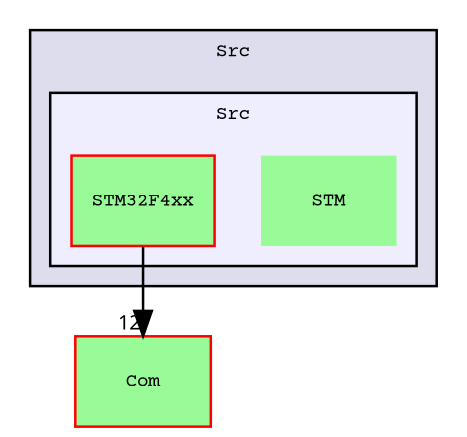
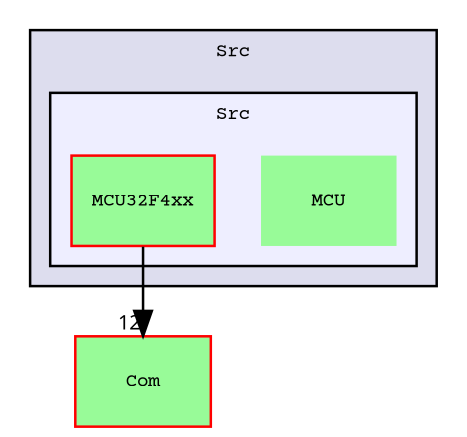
(143, 201) -> (143, 201)
(329, 201) -> (329, 201)
